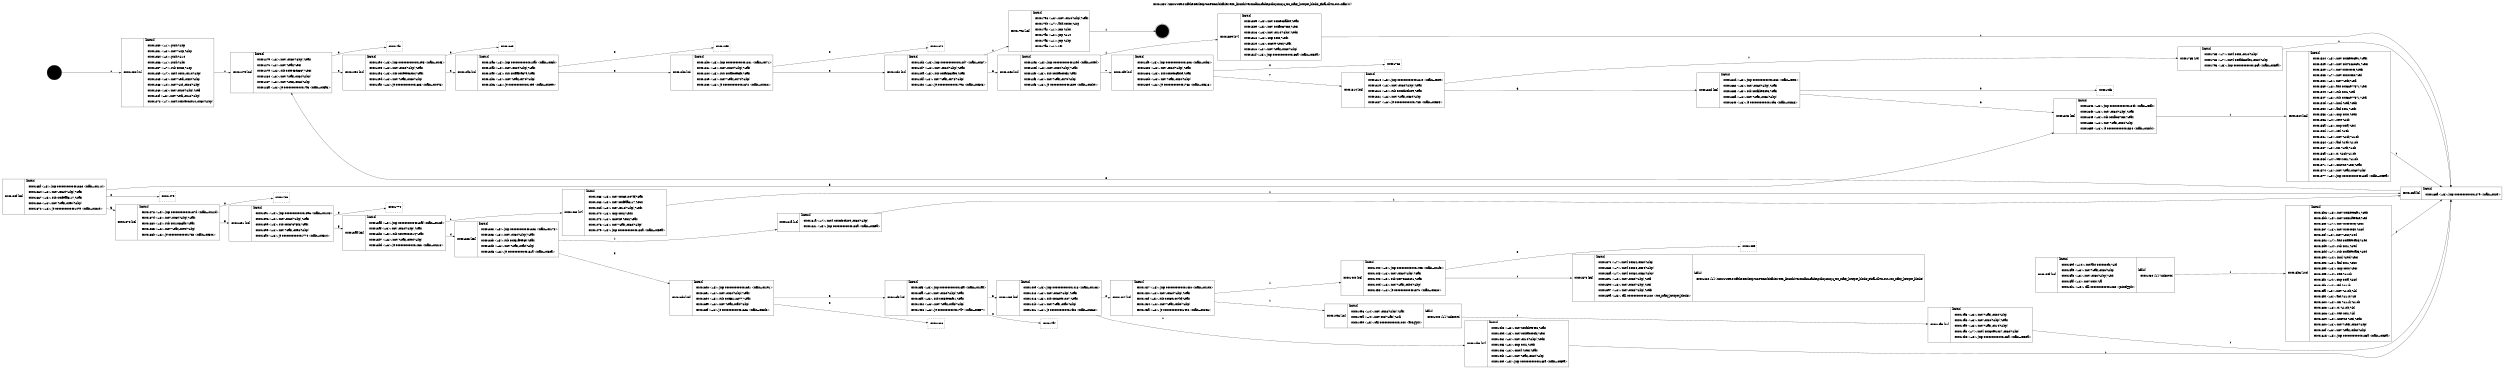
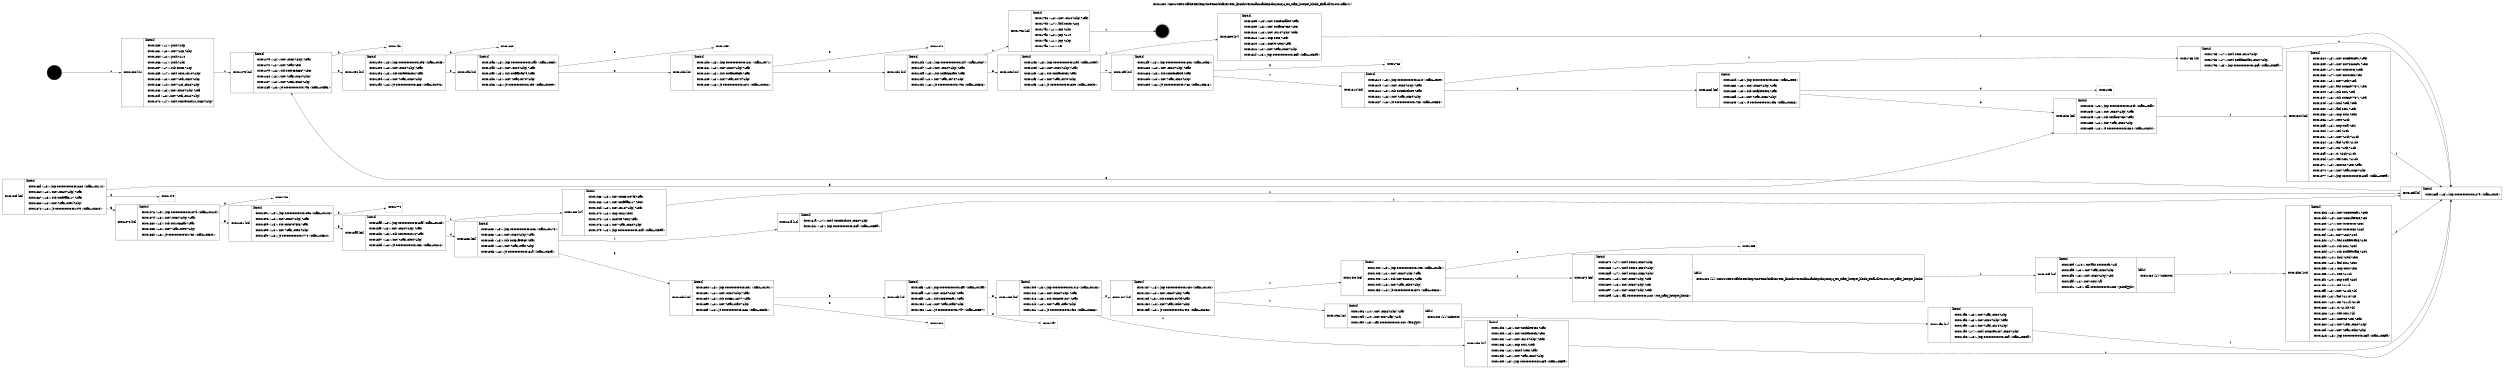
none -> (1979, 276)
